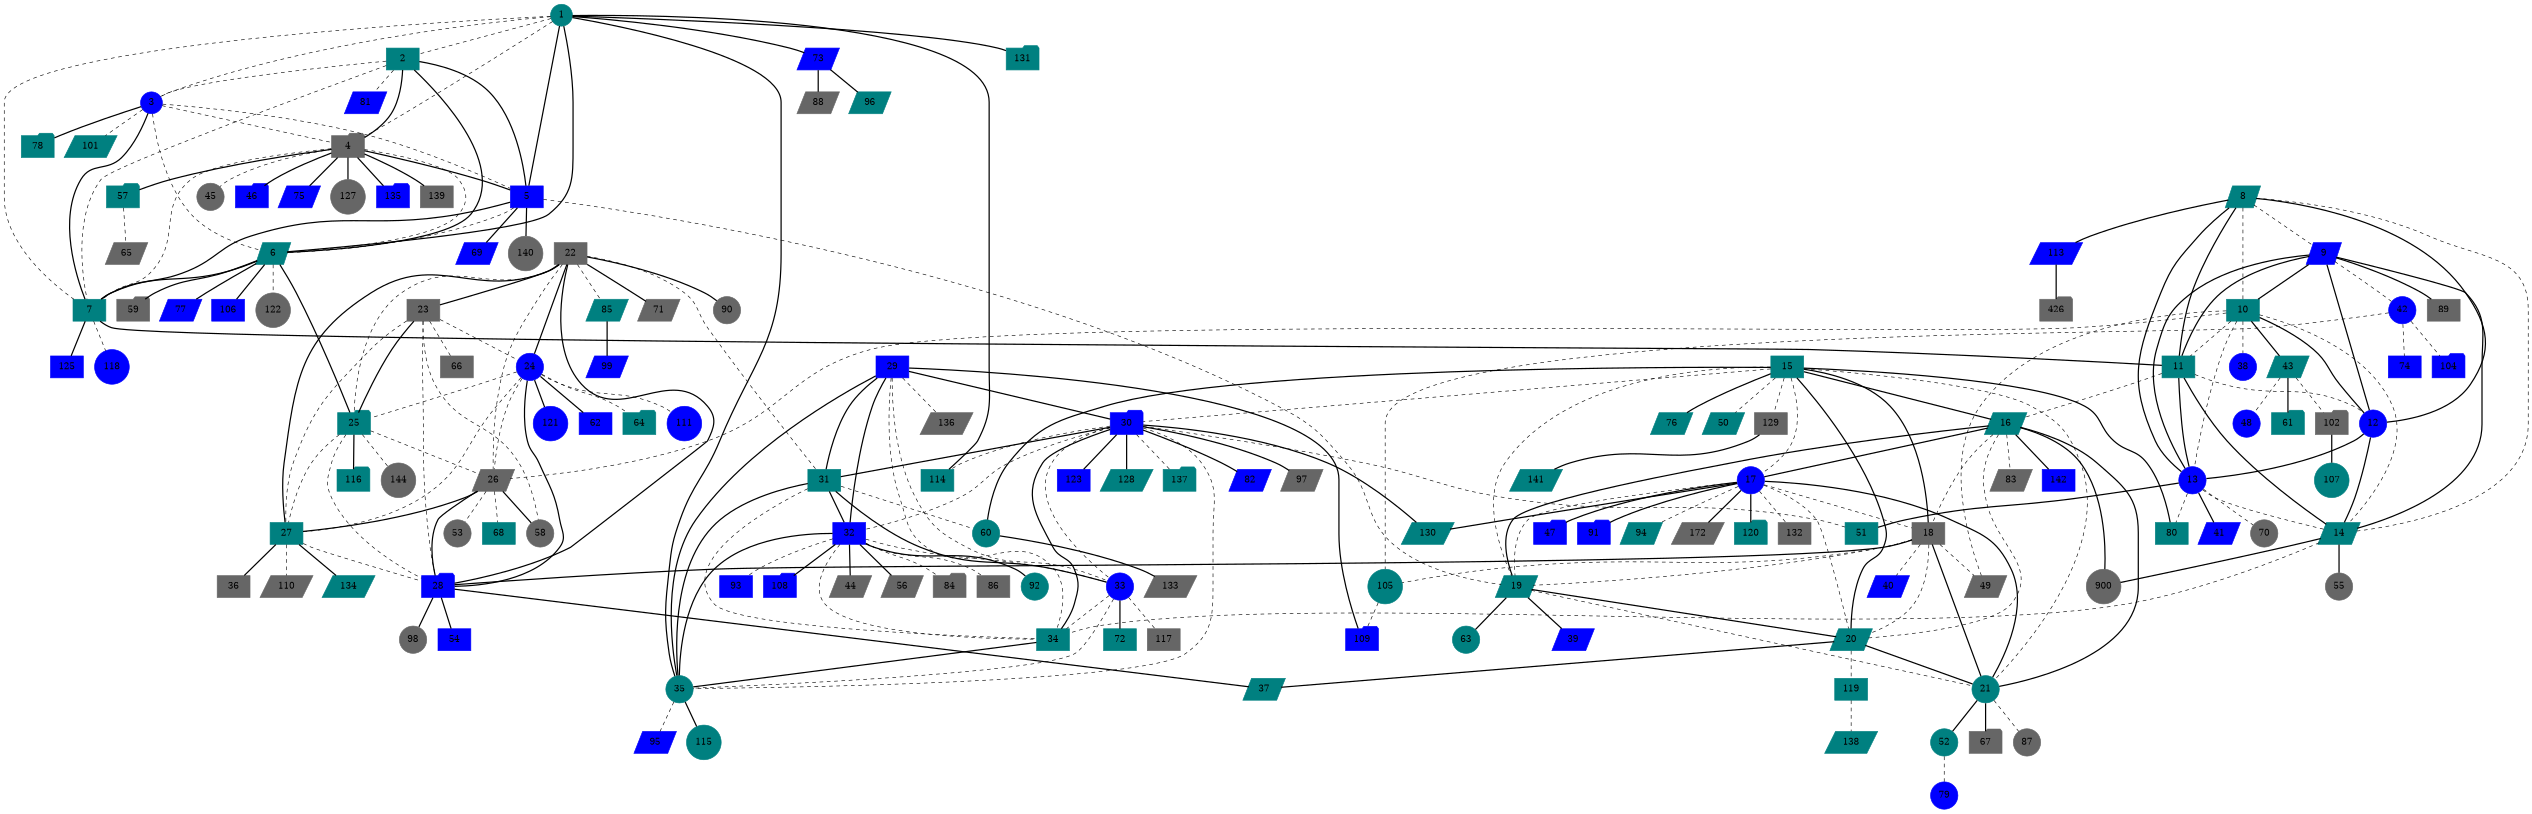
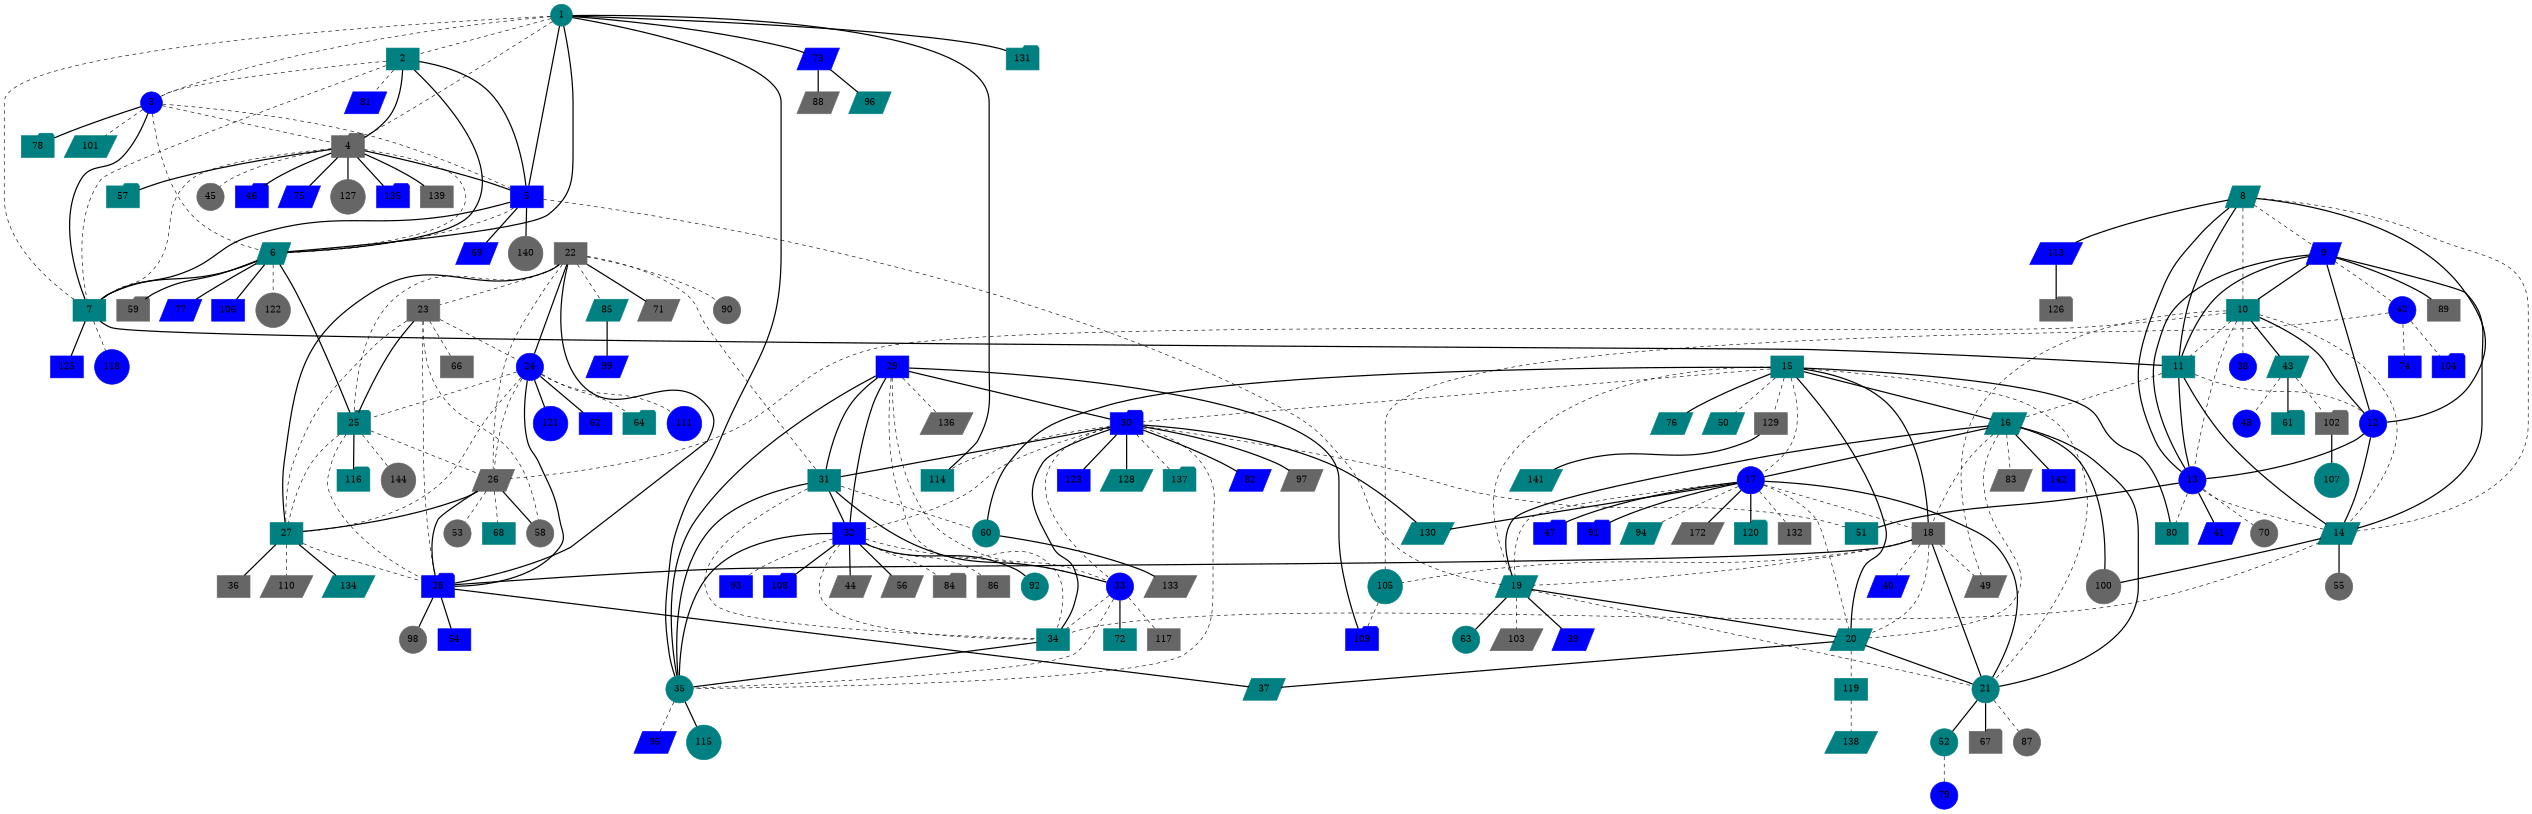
(127, 254) -> none
(667, 278) -> (667, 278)
(500, 287) -> (500, 287)
(2056, 310) -> (2056, 310)
(2104, 587) -> (2104, 587)
none -> (1517, 640)
